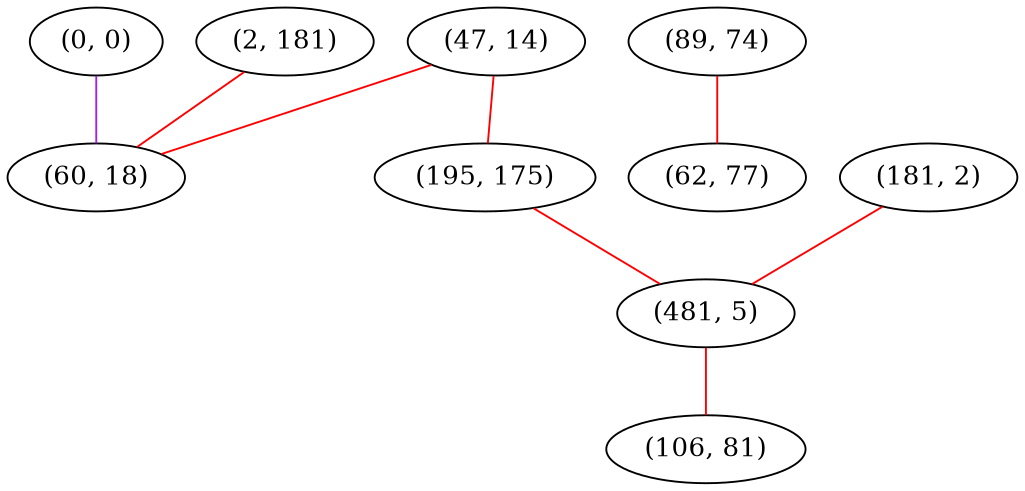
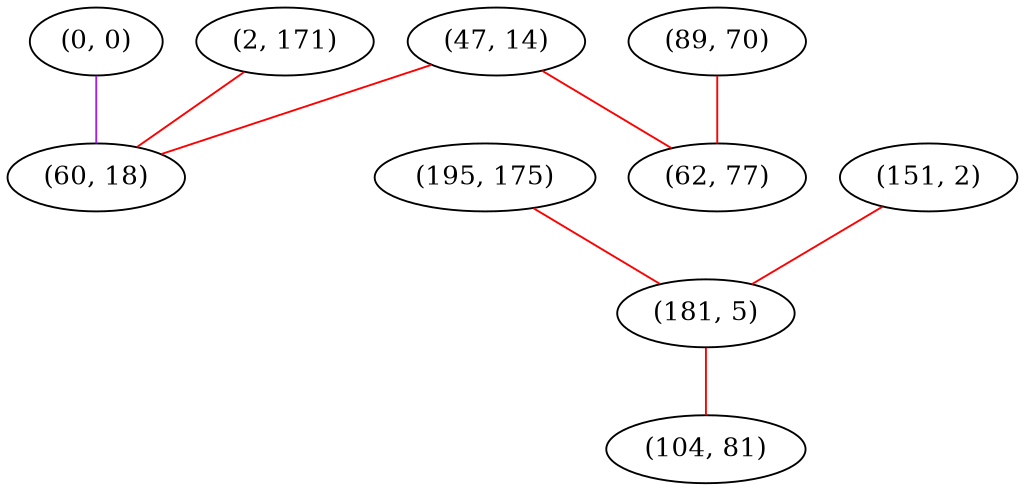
(285, 42) -> (285, 42)
(717, 42) -> (717, 42)
(491, 110) -> (607, 109)
(929, 177) -> (929, 177)
(706, 313) -> (706, 313)
(706, 449) -> (706, 449)
